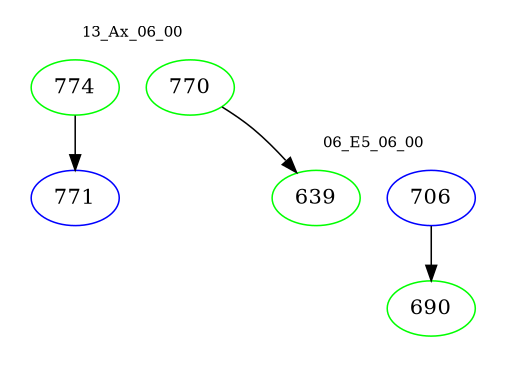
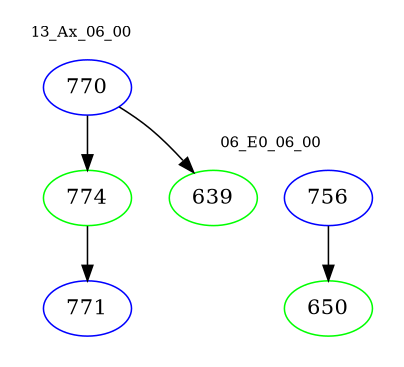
(190, 87) -> (87, 87)
none -> (87, 135)
(374, 143) -> (271, 143)
(431, 198) -> (328, 198)
(431, 308) -> (328, 308)
